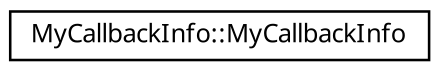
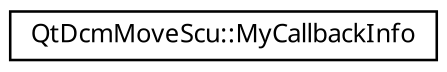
(220, 36) -> (223, 36)
